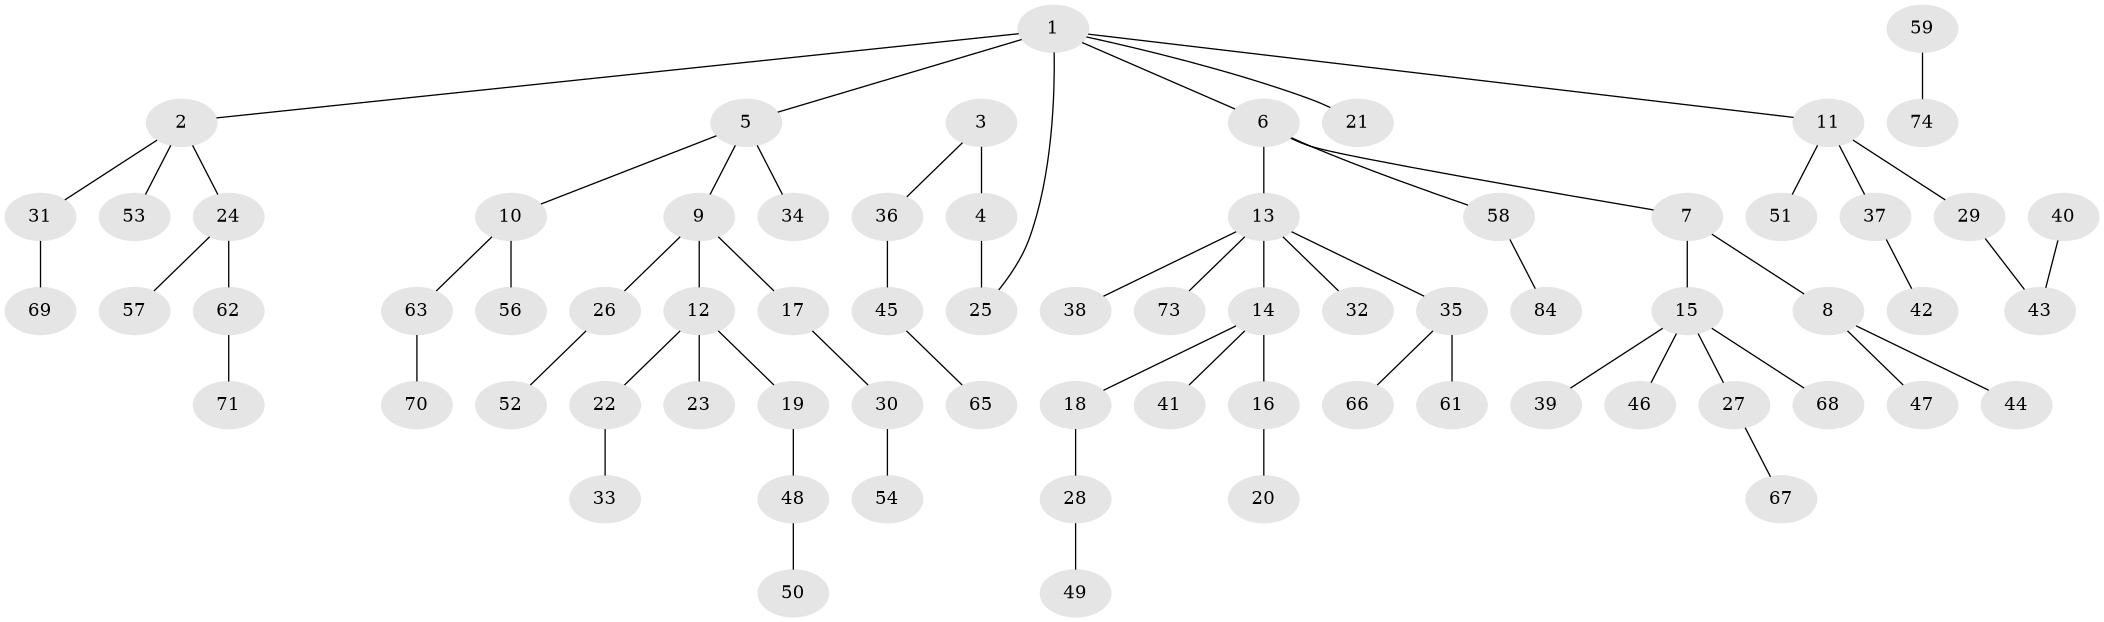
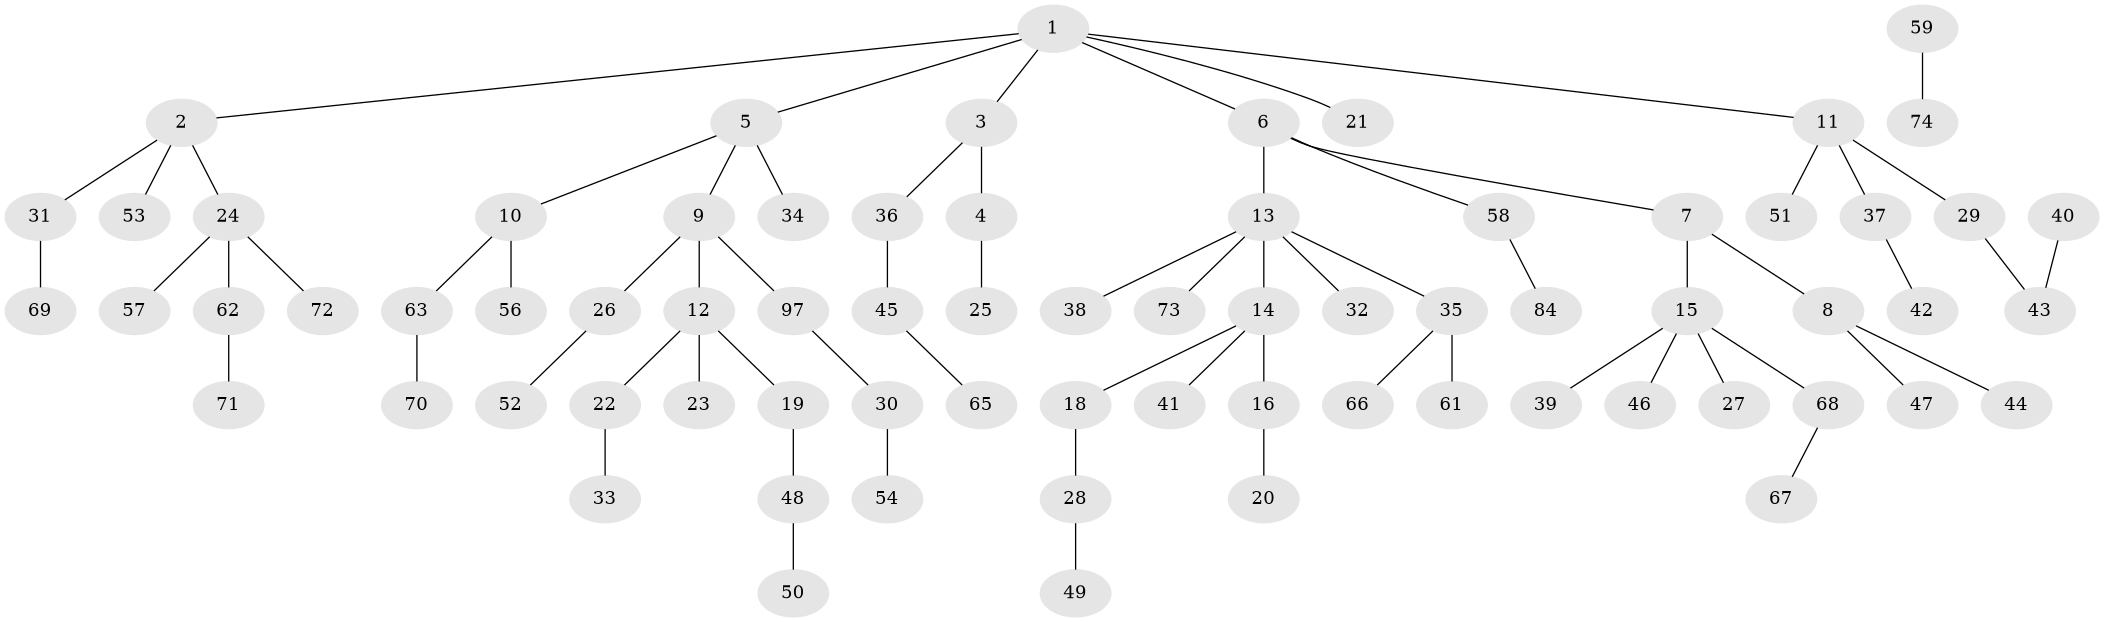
(1045, 176) -> (1017, 76)
none -> (323, 311)
(793, 311) -> (793, 311)
(1758, 452) -> (1805, 452)
